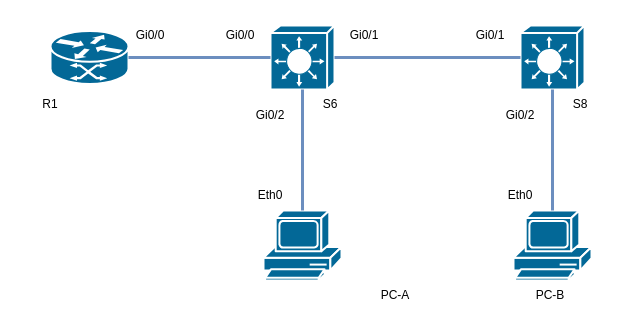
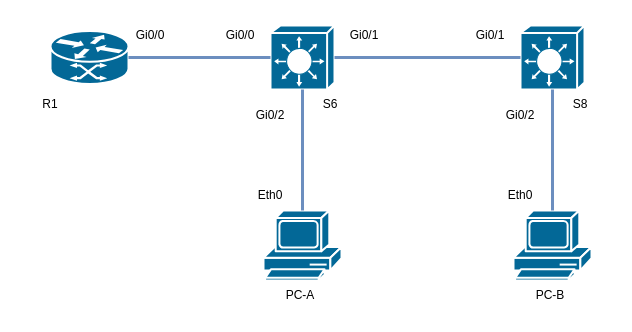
(396, 296) -> (301, 296)
